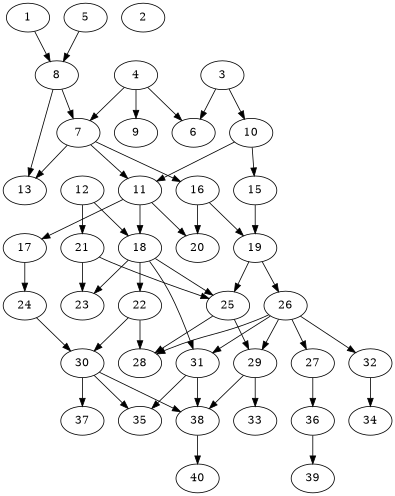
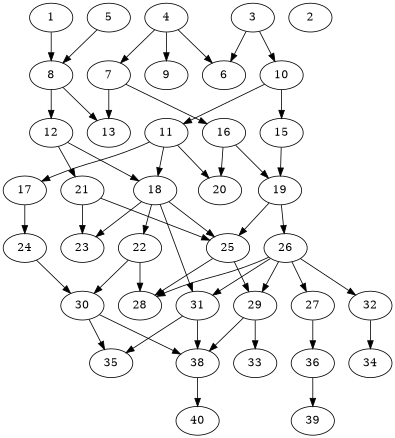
(66, 100) -> (51, 100)
(106, 159) -> none
(82, 421) -> none
